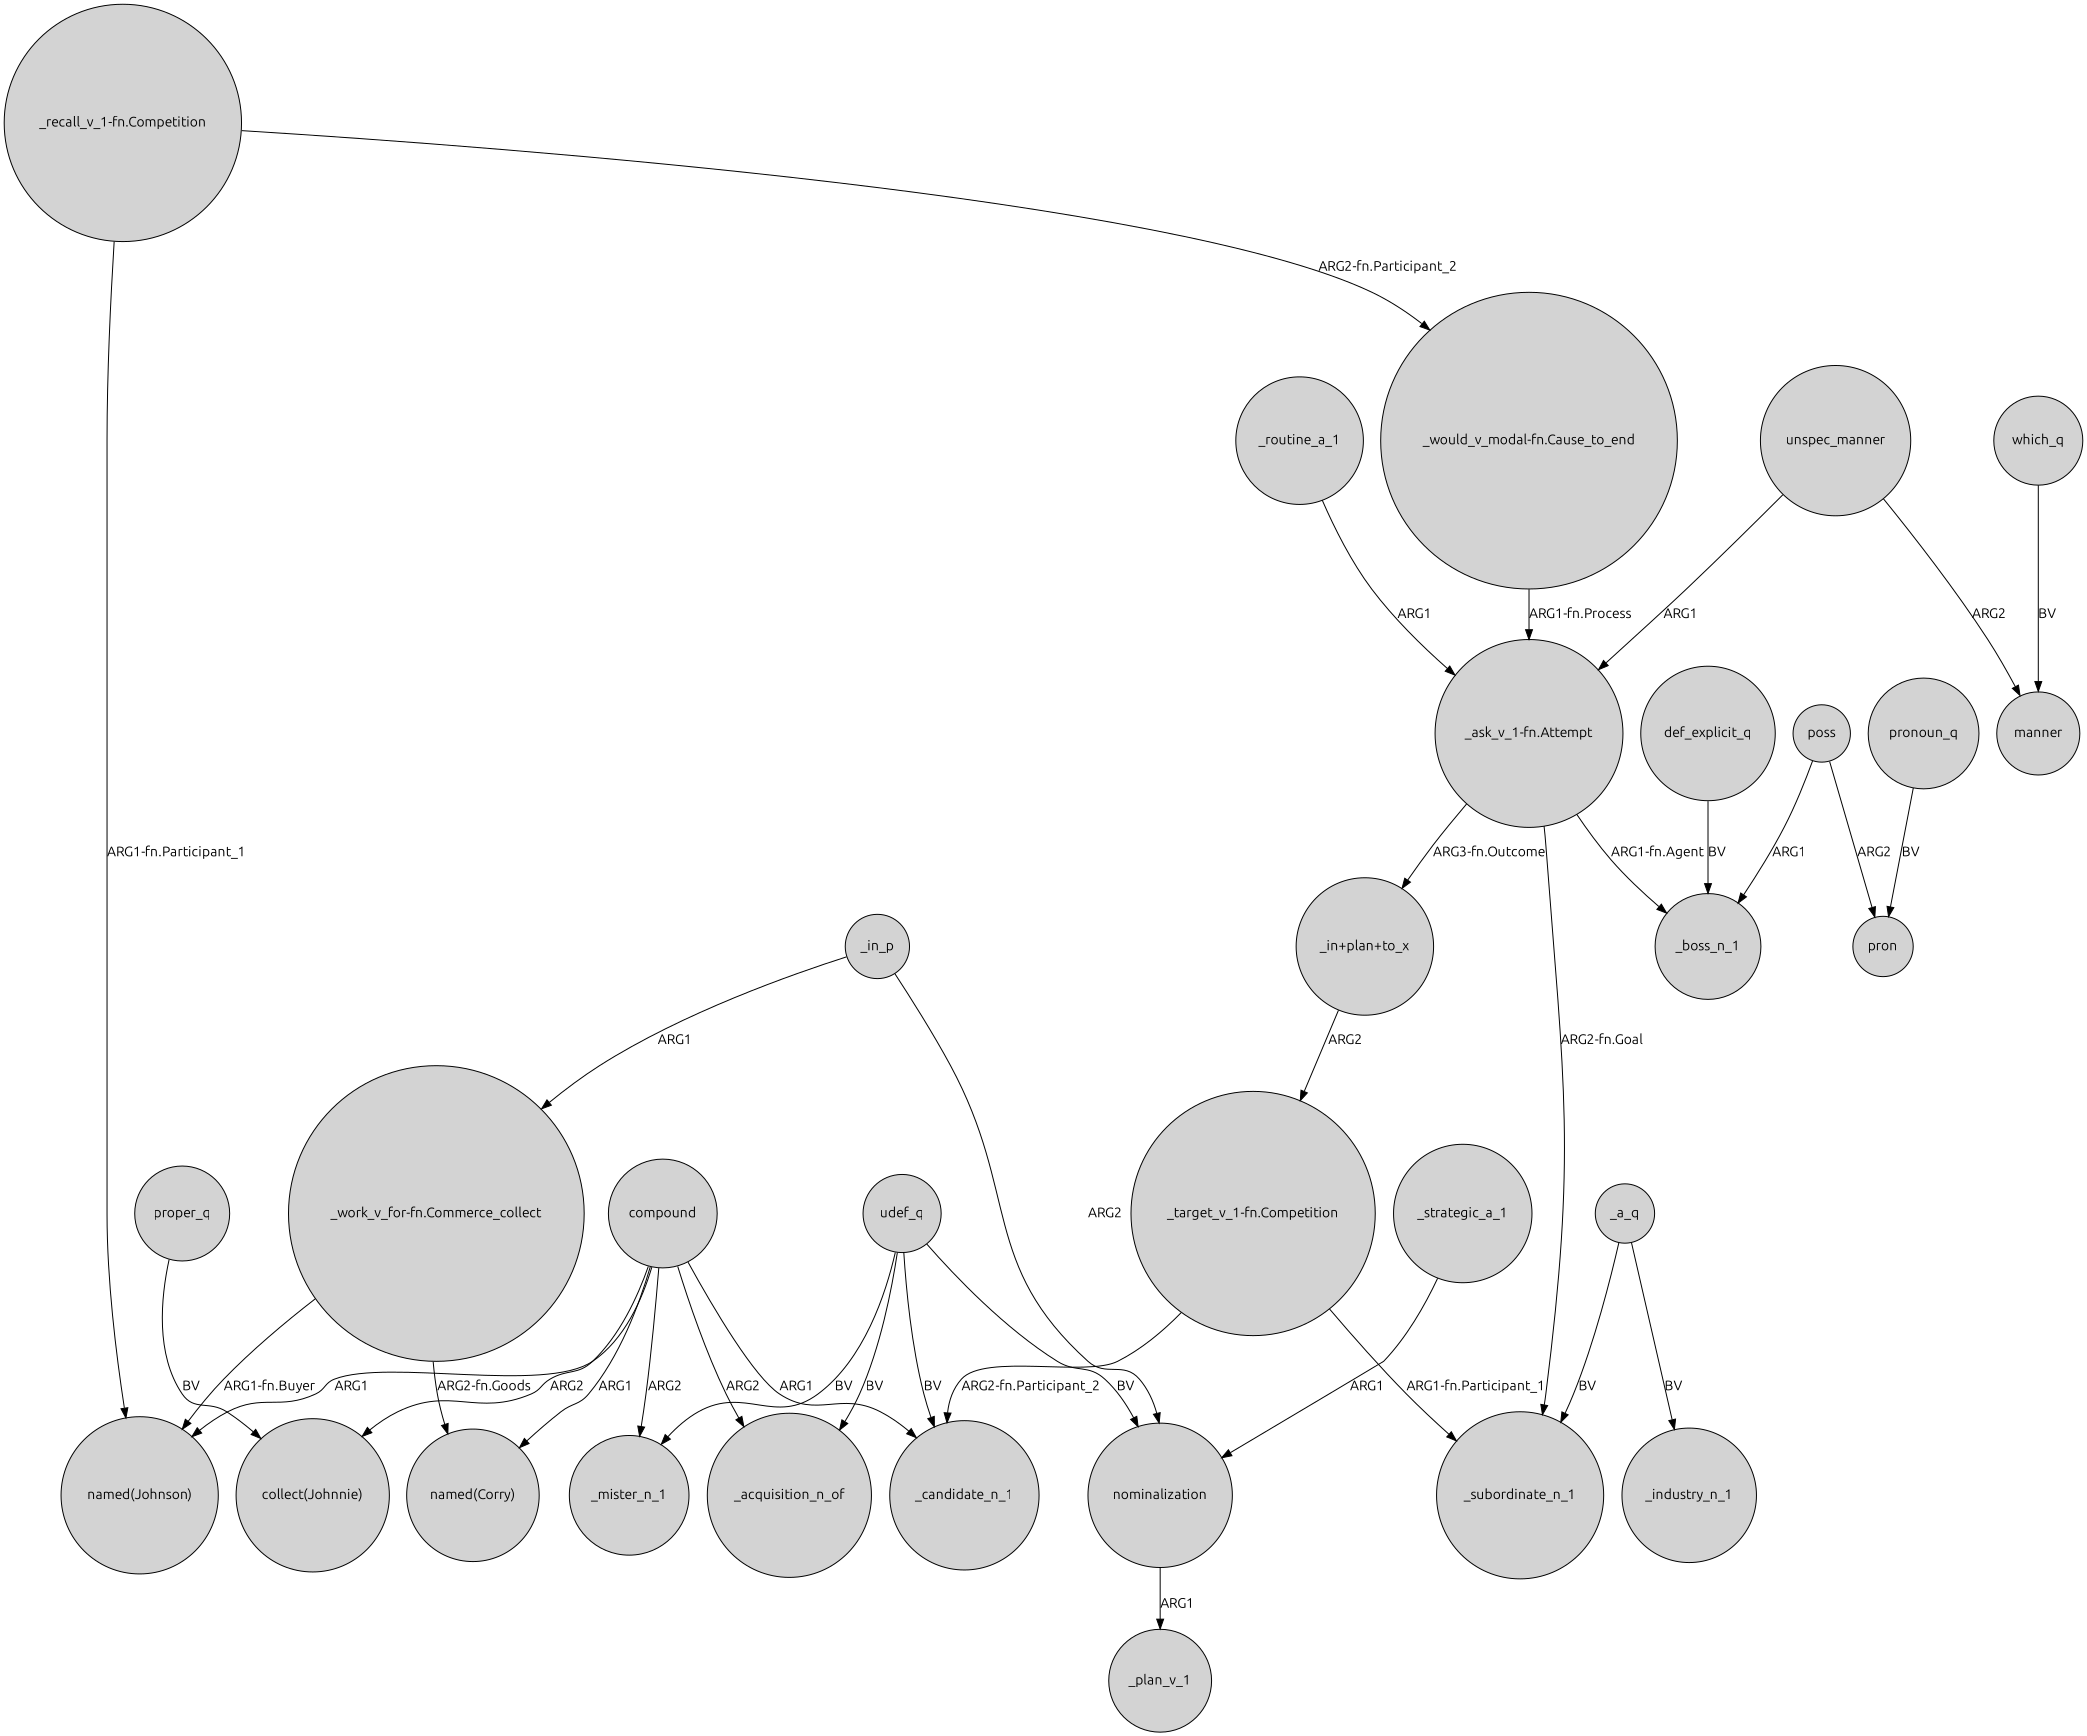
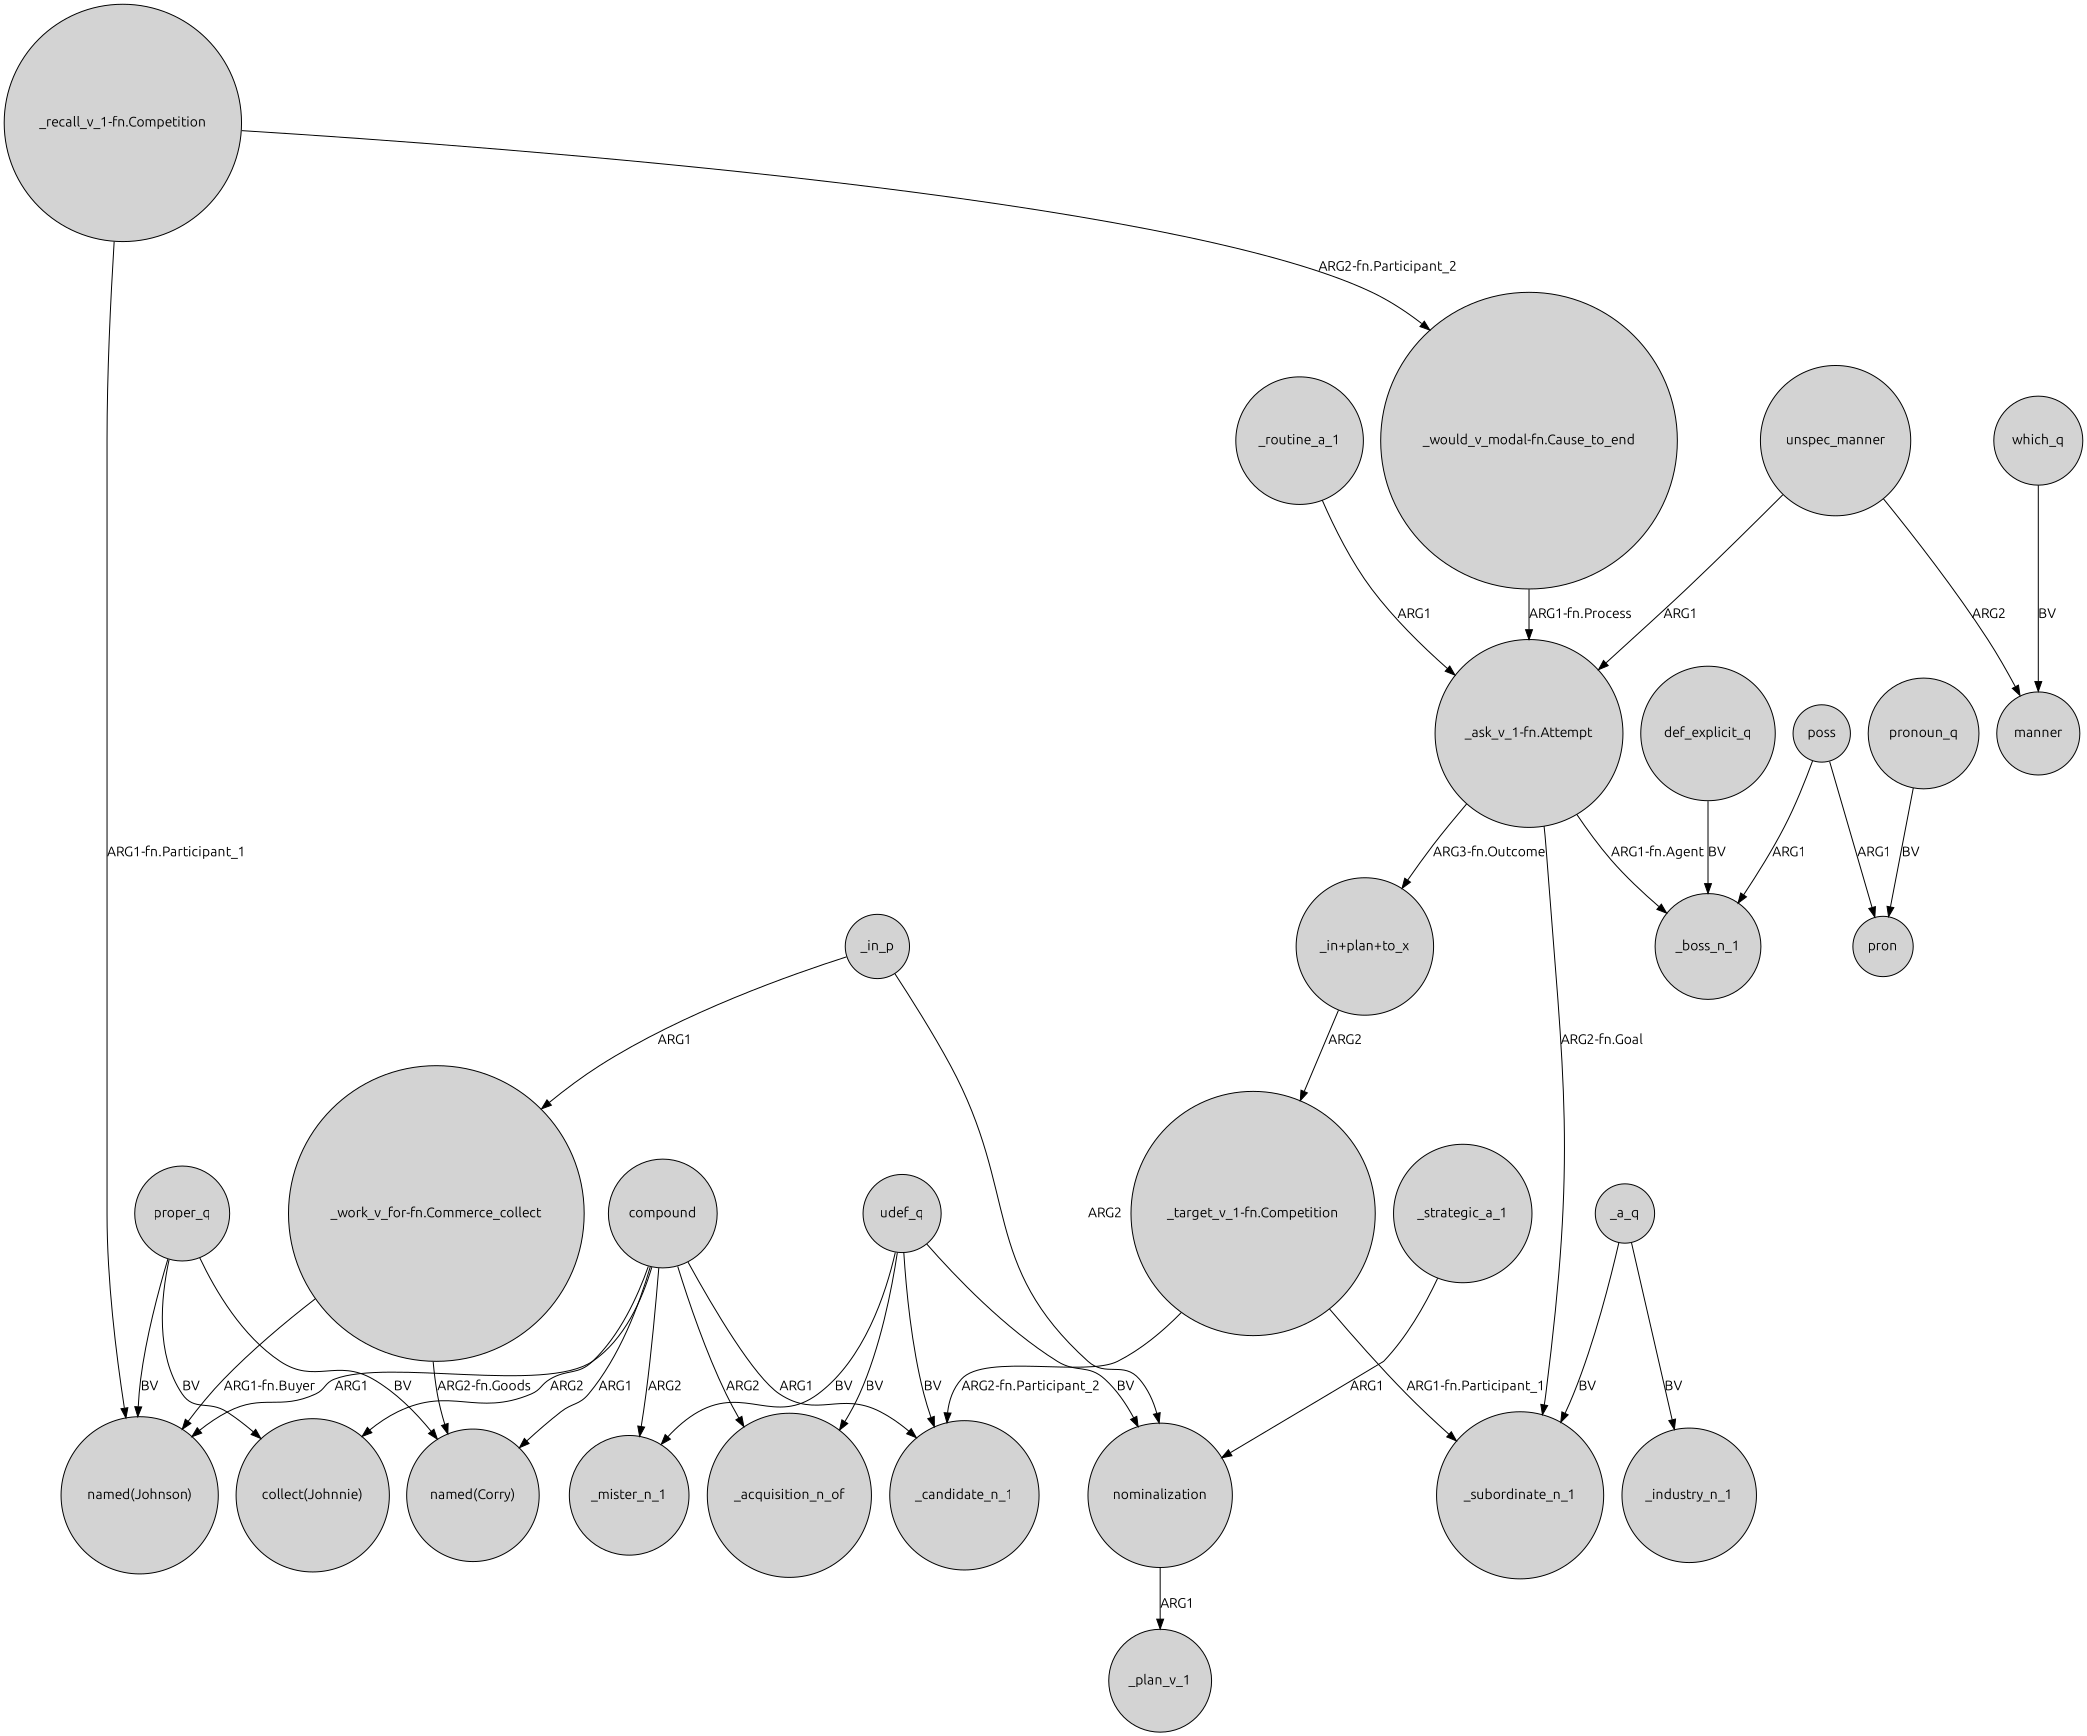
(1875, 852) -> (1875, 852)
none -> (149, 1332)
none -> (300, 1370)
